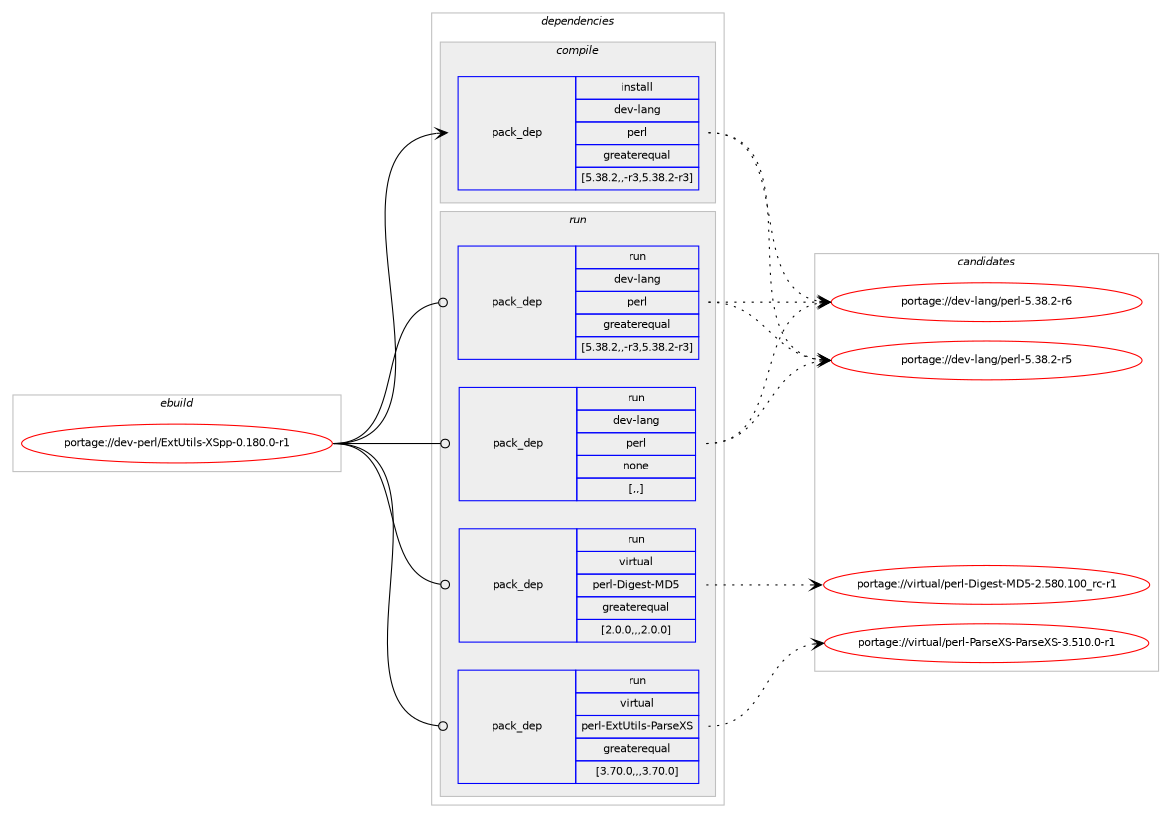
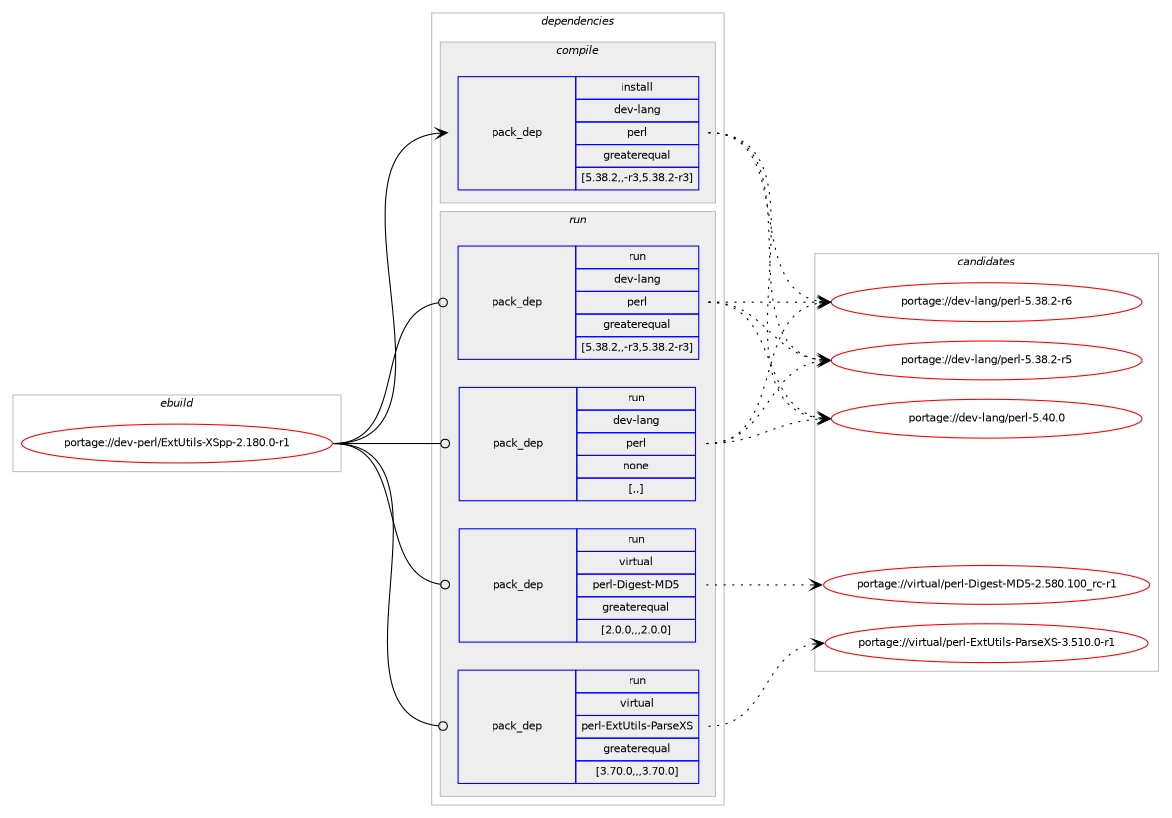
none -> (987, 419)
(177, 444) -> (177, 444)
(987, 643) -> (987, 643)
